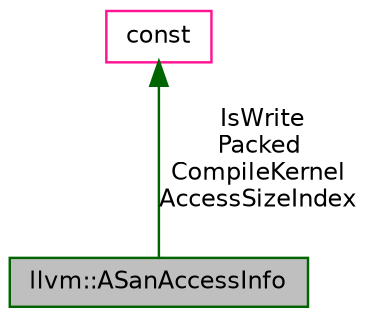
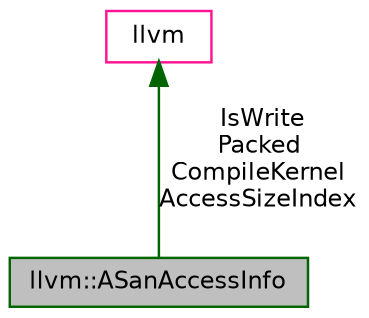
(159, 37) -> (159, 37)
